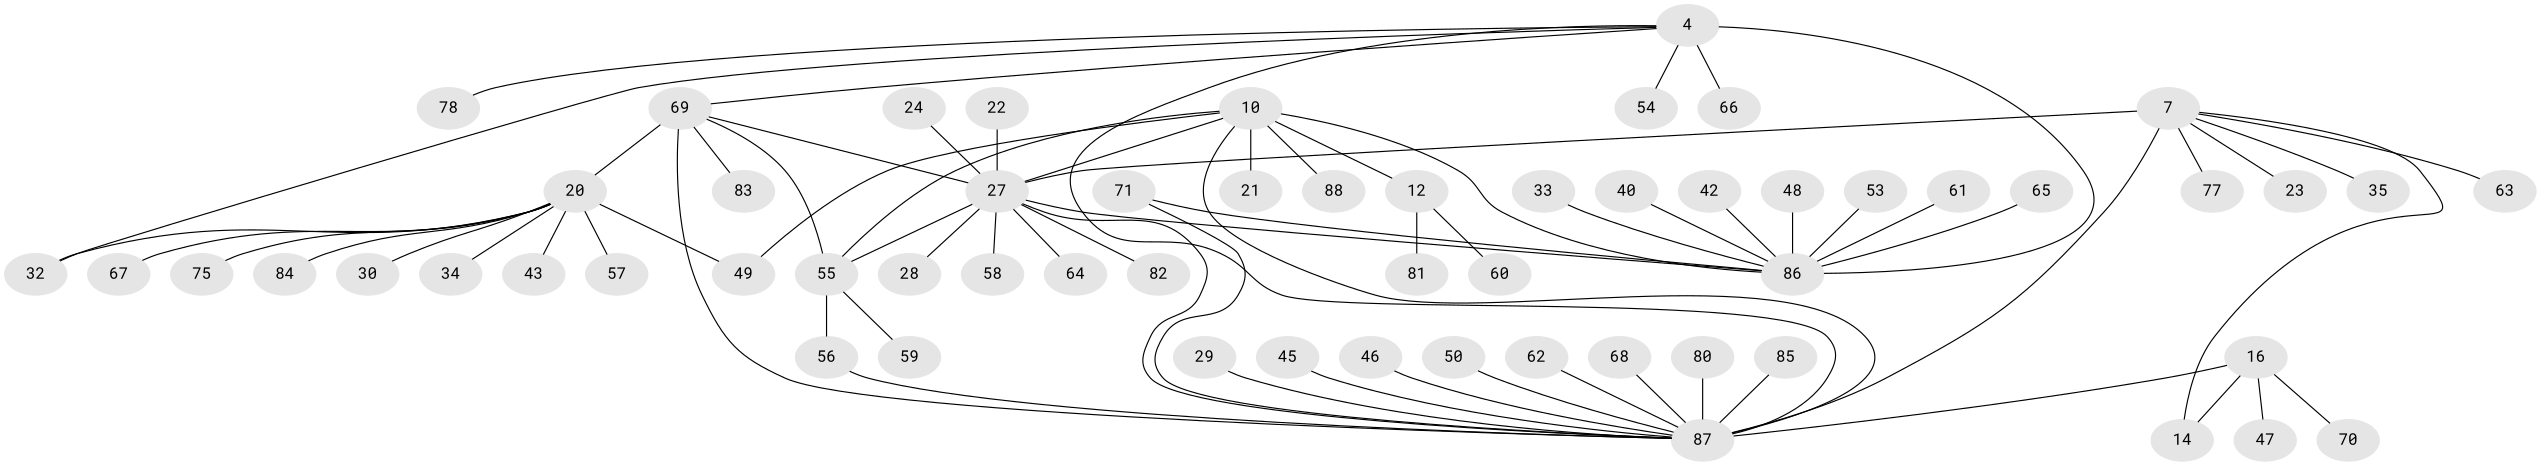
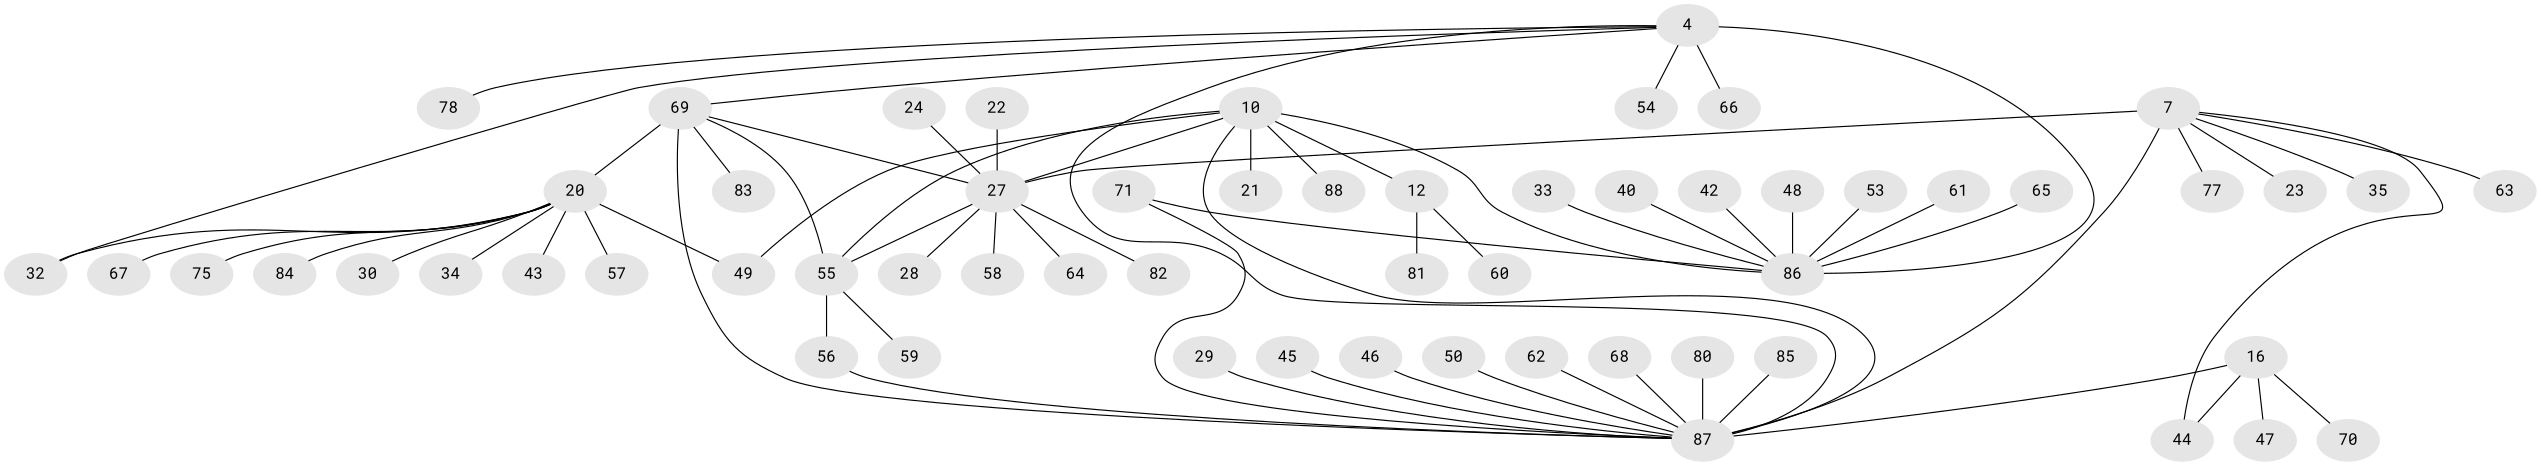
(1356, 238) -> none
(1153, 379) -> none
(2182, 440) -> (2182, 440)
